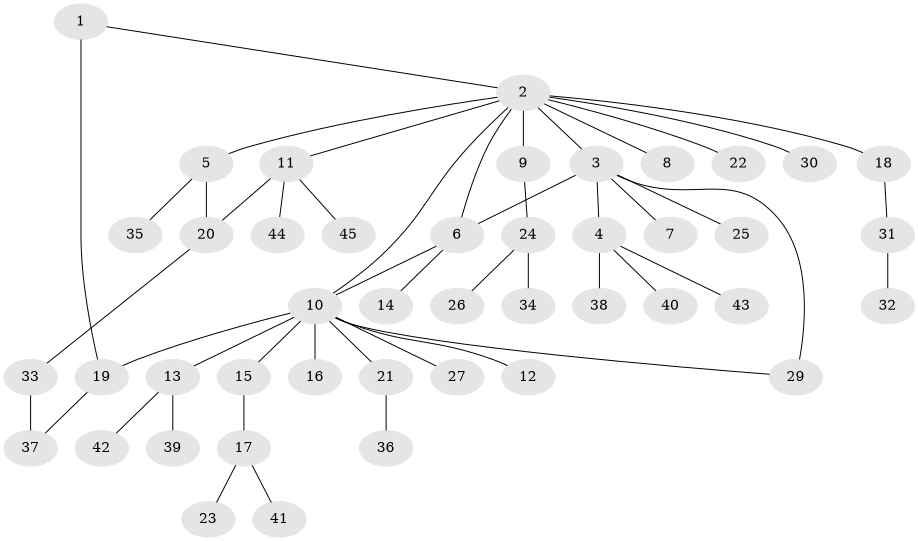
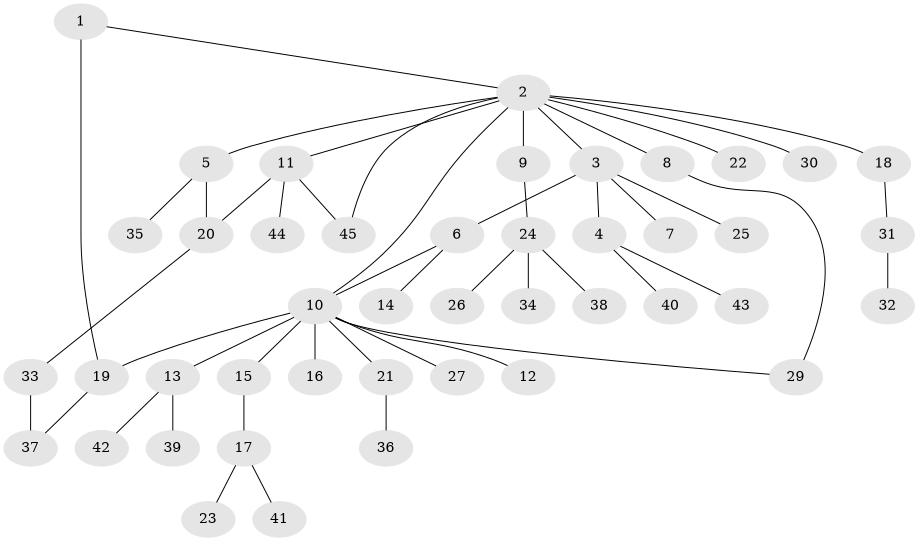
(481, 161) -> (400, 137)
(769, 210) -> (814, 224)
(599, 271) -> (564, 270)
